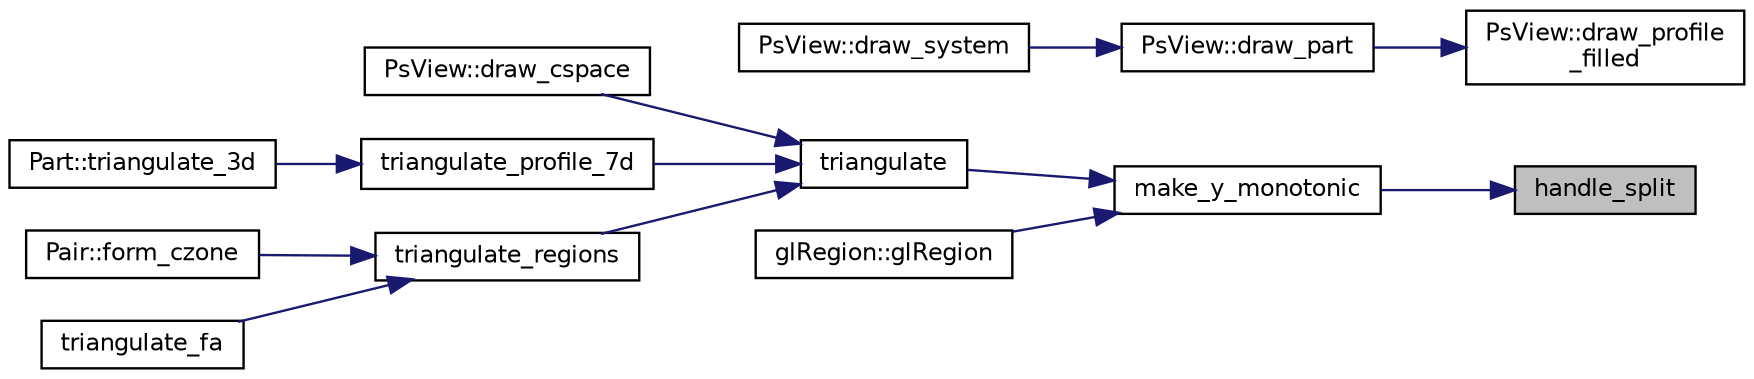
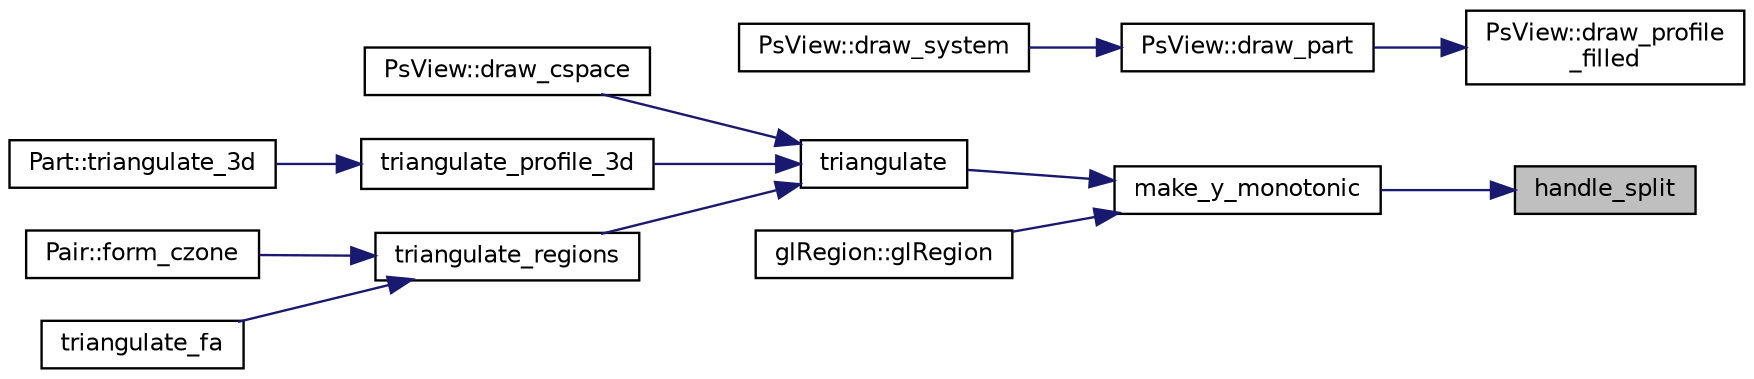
(507, 164) -> (507, 164)
